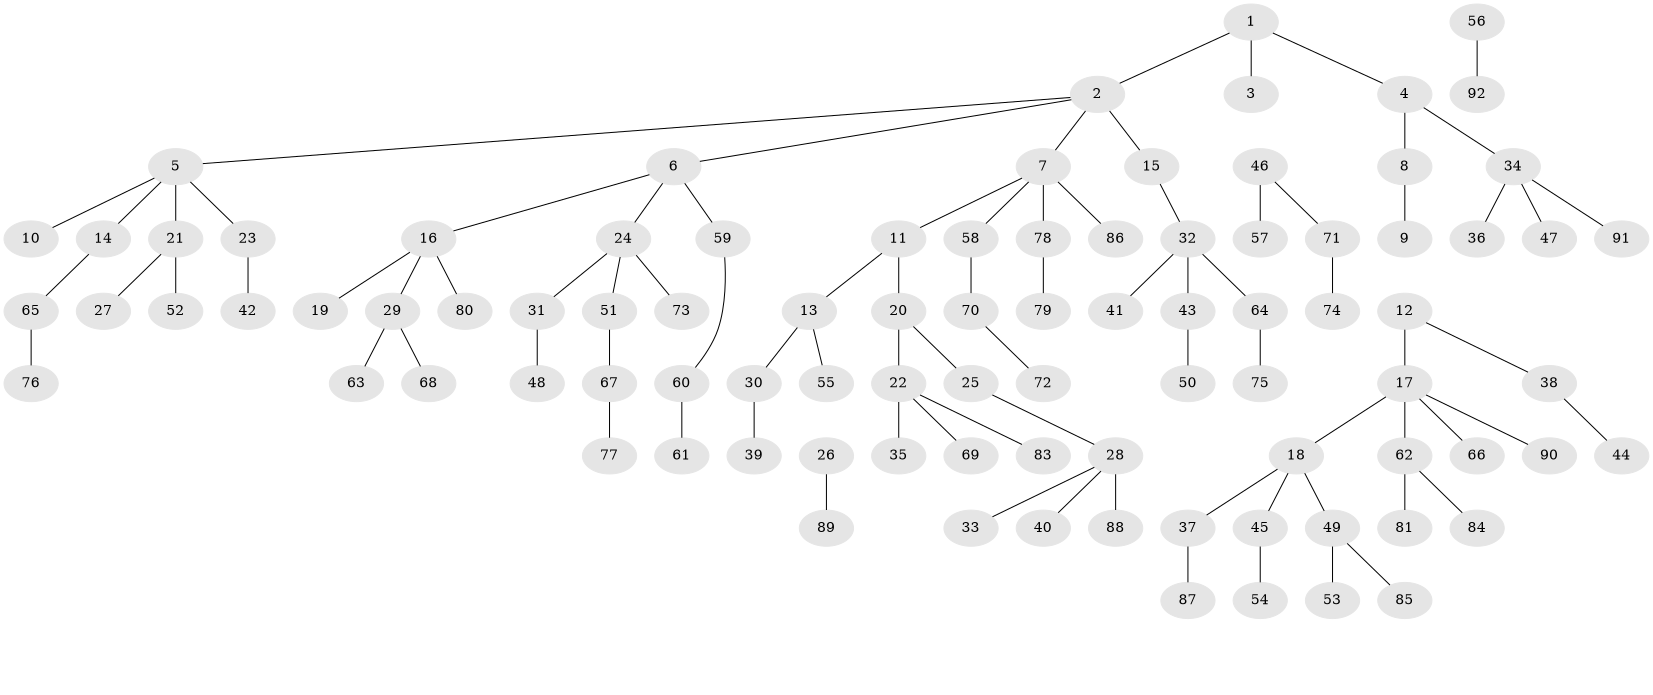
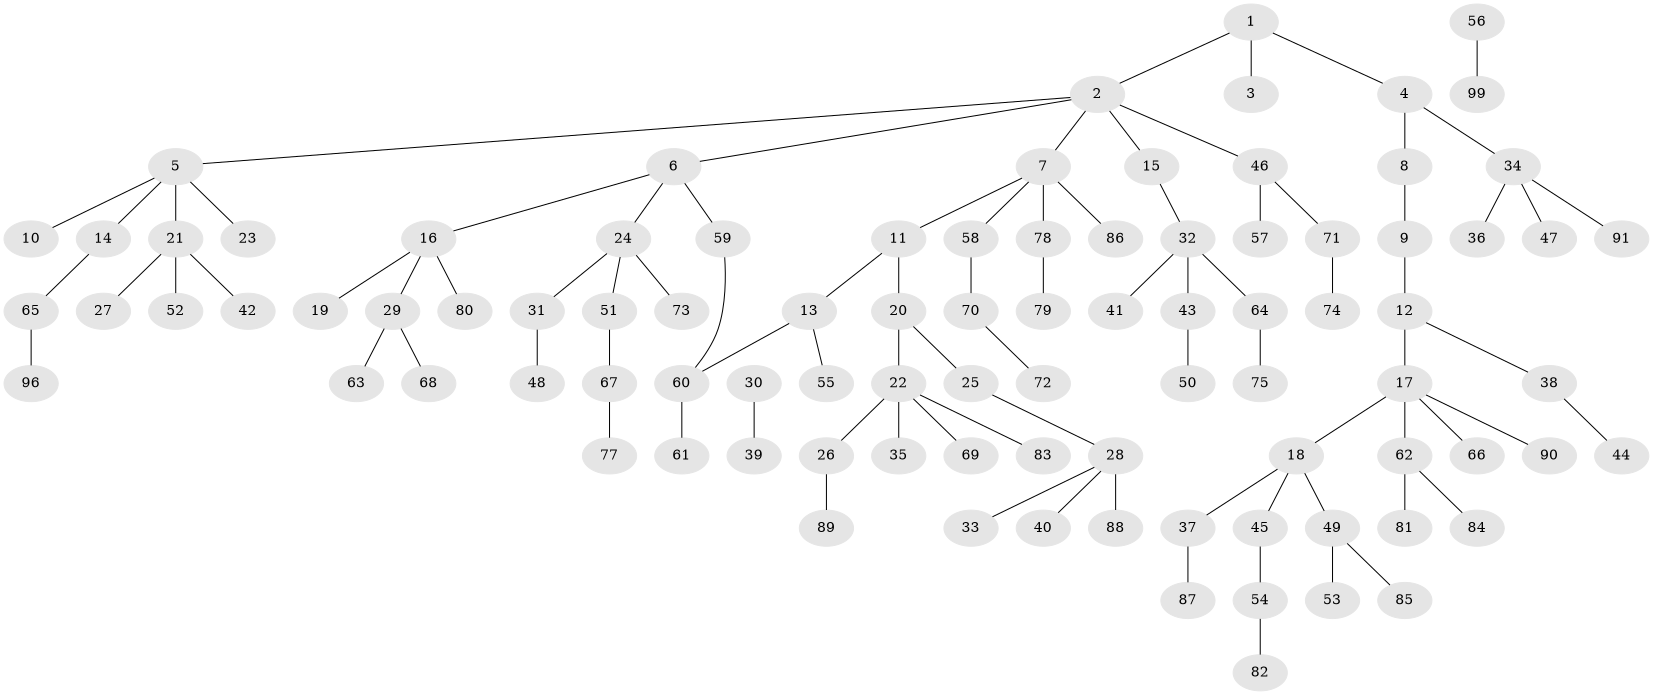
(1477, 94) -> (1477, 94)
none -> (1179, 131)
(248, 275) -> (212, 275)
none -> (1405, 275)
(782, 347) -> (746, 347)
(31, 384) -> (31, 384)
none -> (863, 420)
none -> (1260, 673)
